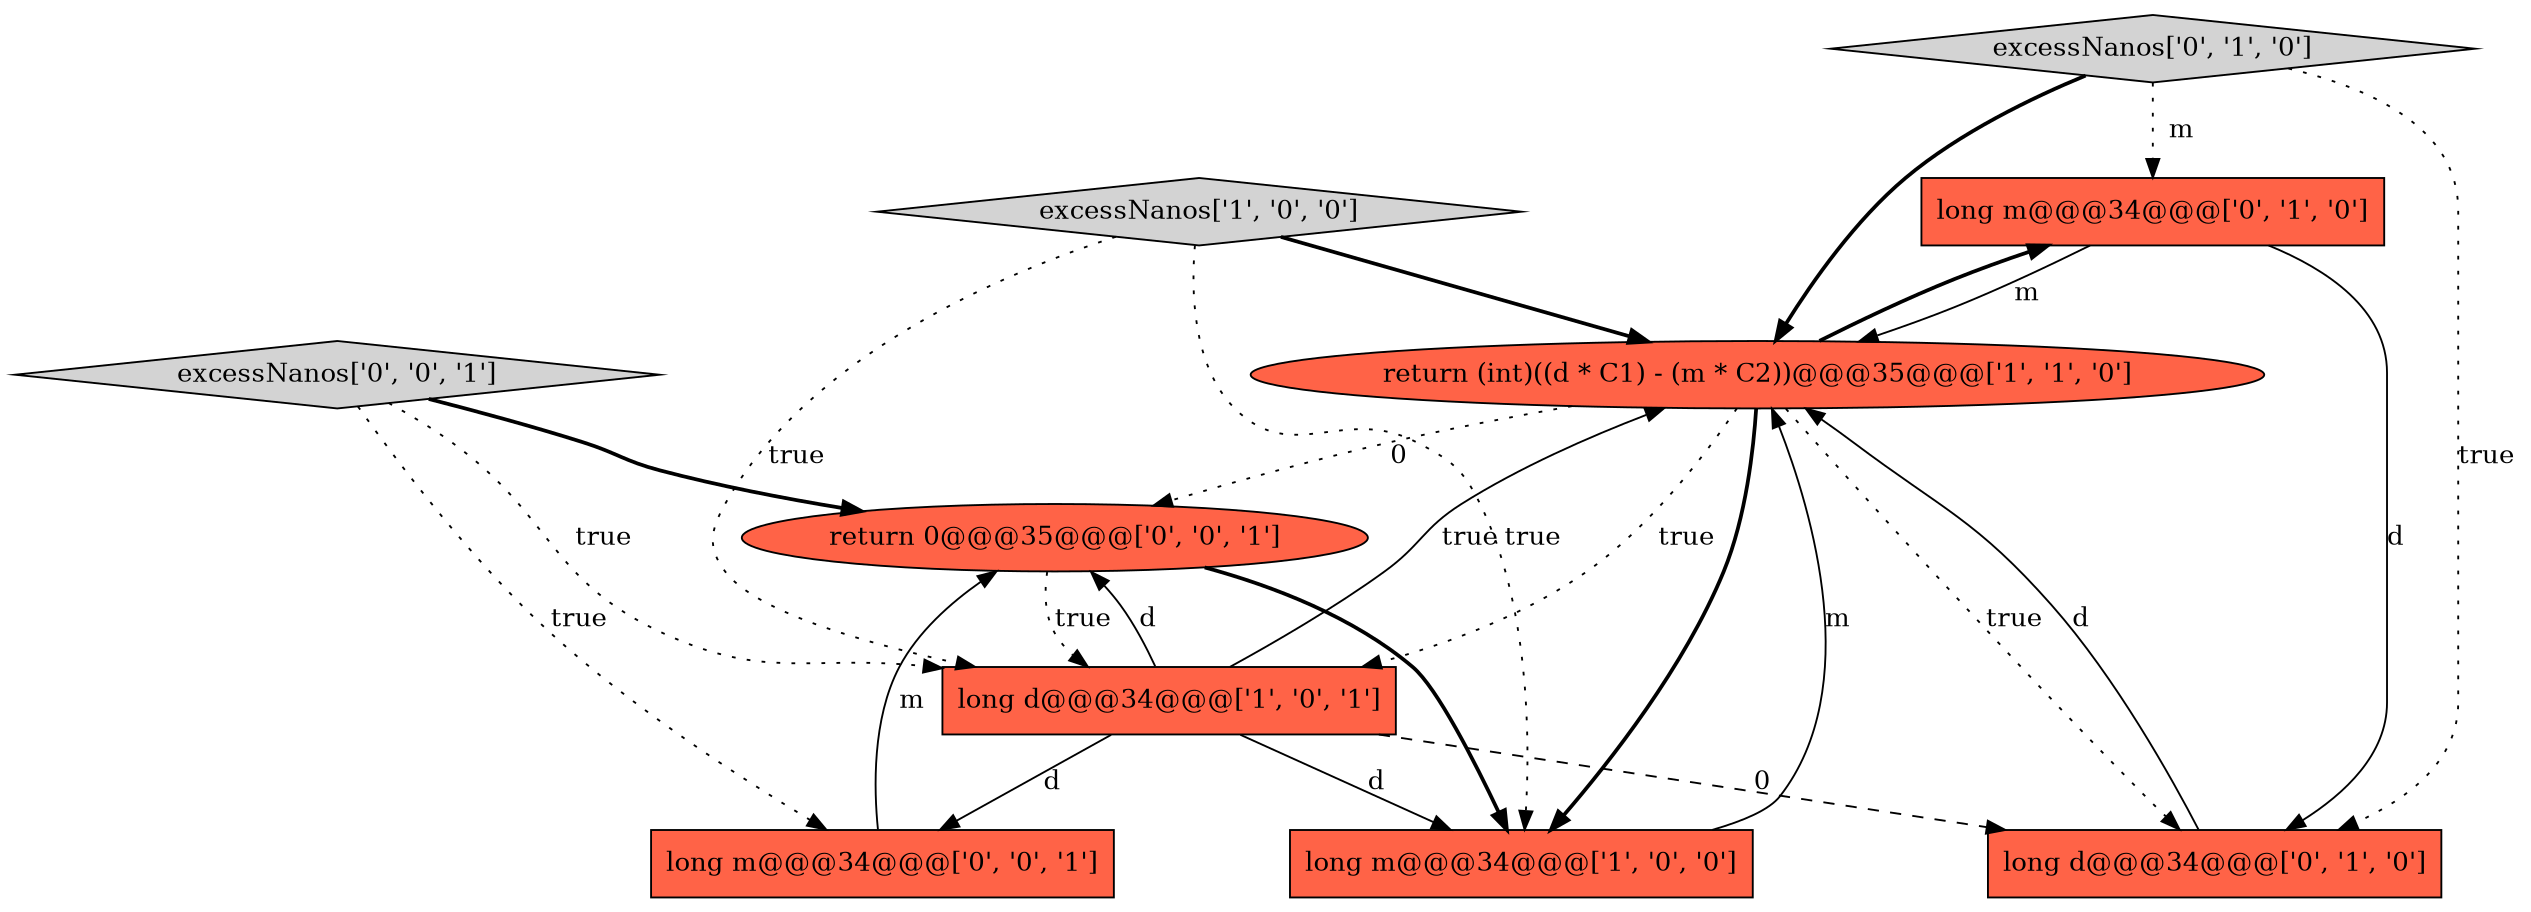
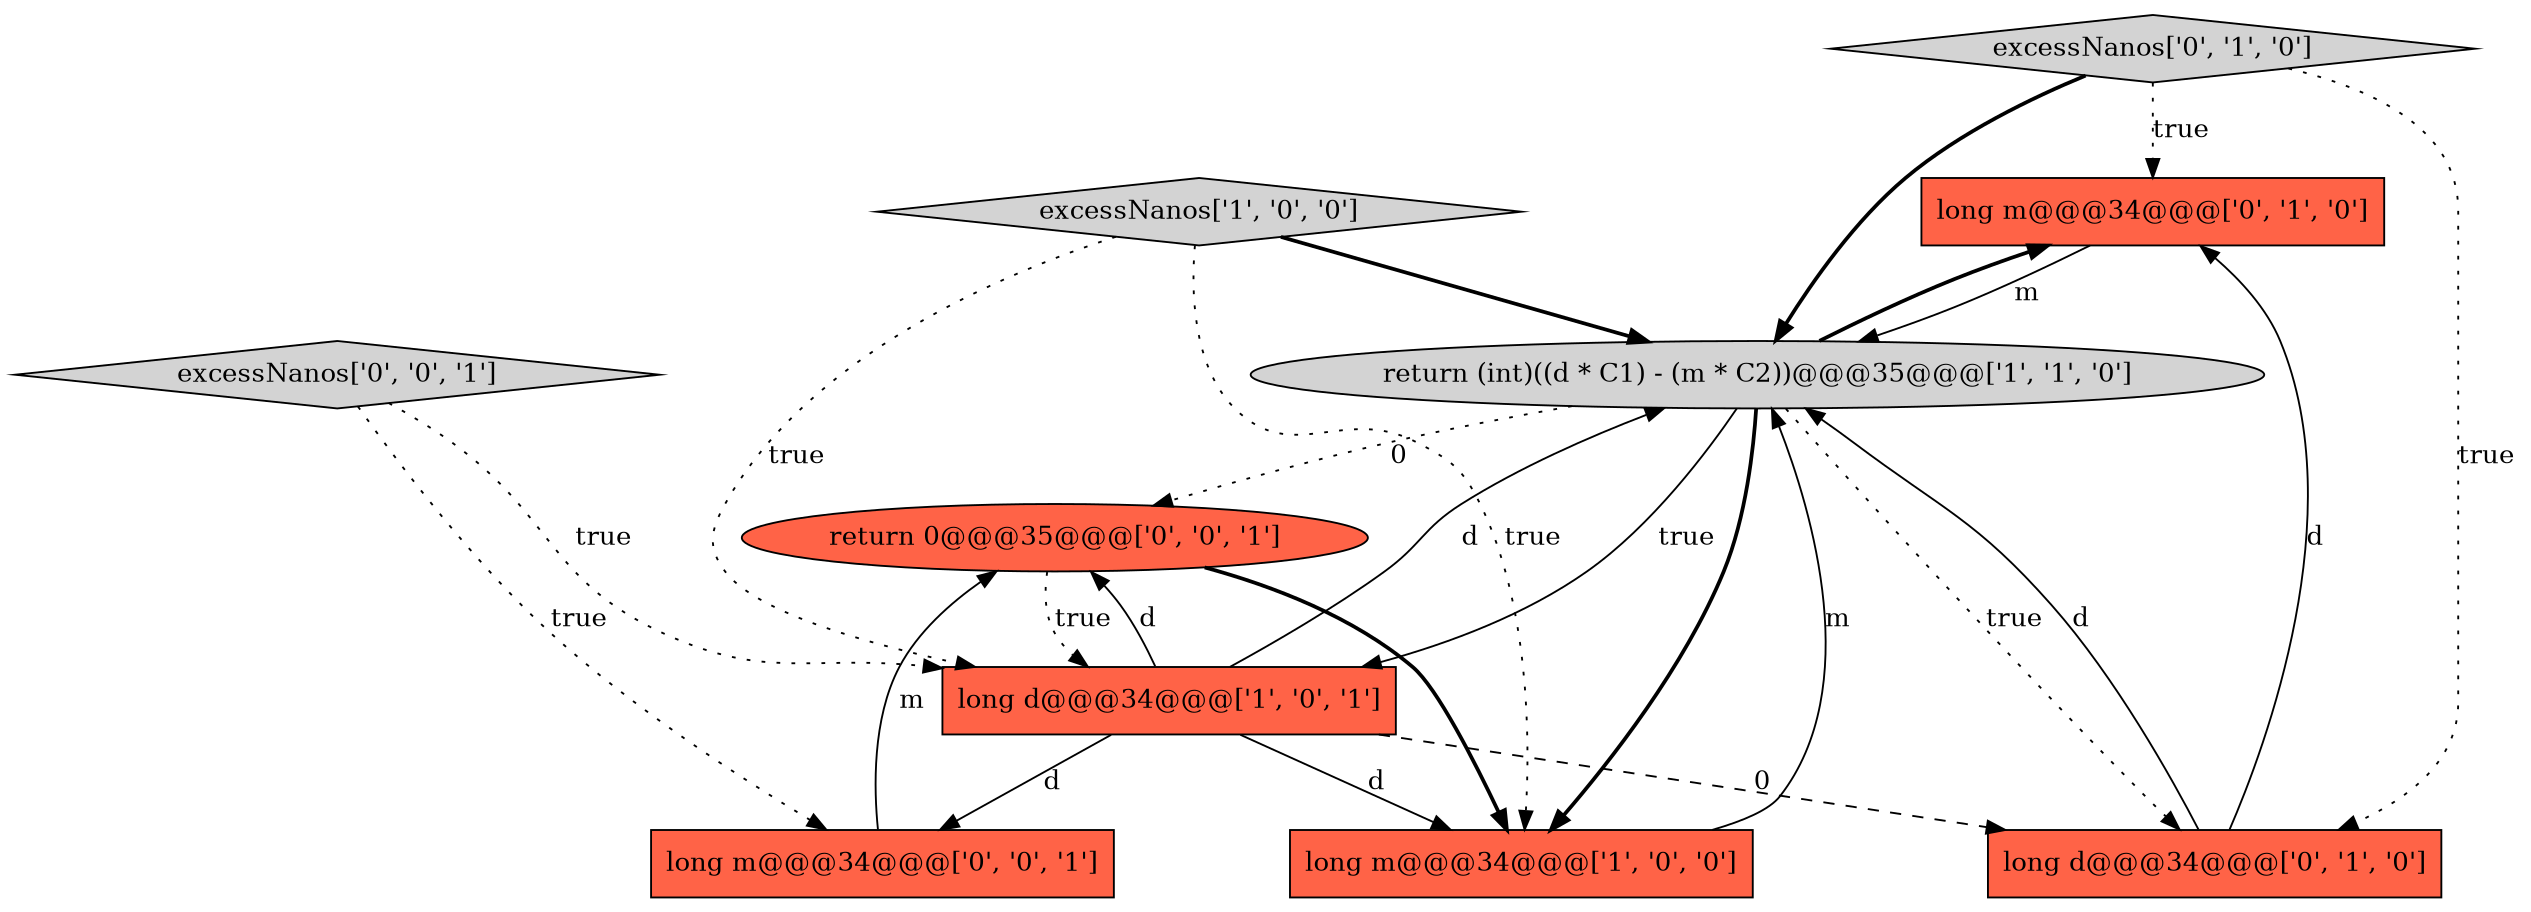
(2182, 130) -> (2182, 130)
(1757, 375) -> (1757, 375)
(633, 462) -> none
(2387, 521) -> (2306, 536)
(1471, 538) -> (1471, 538)
(1585, 572) -> (1585, 572)
